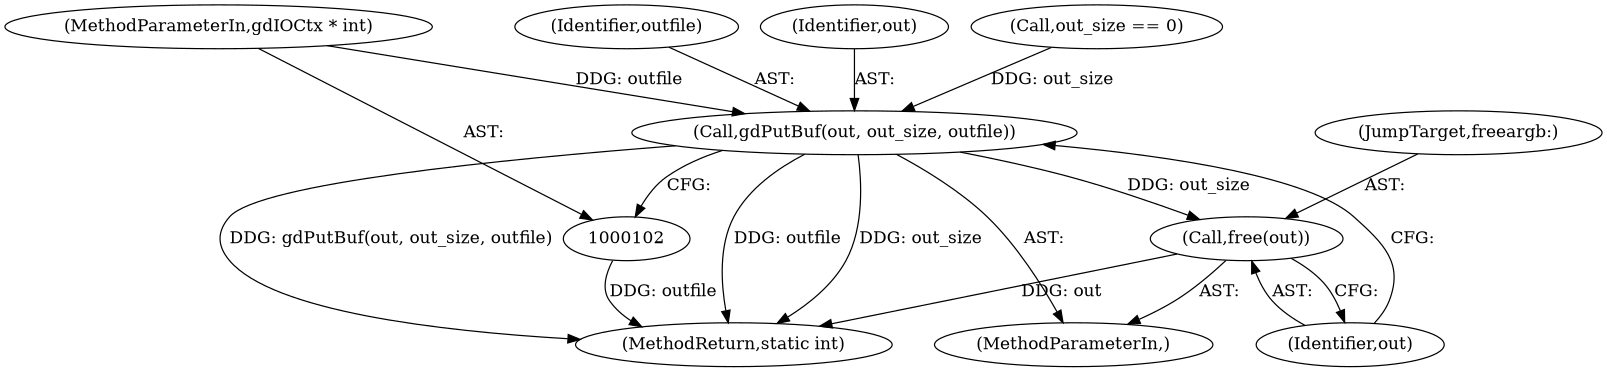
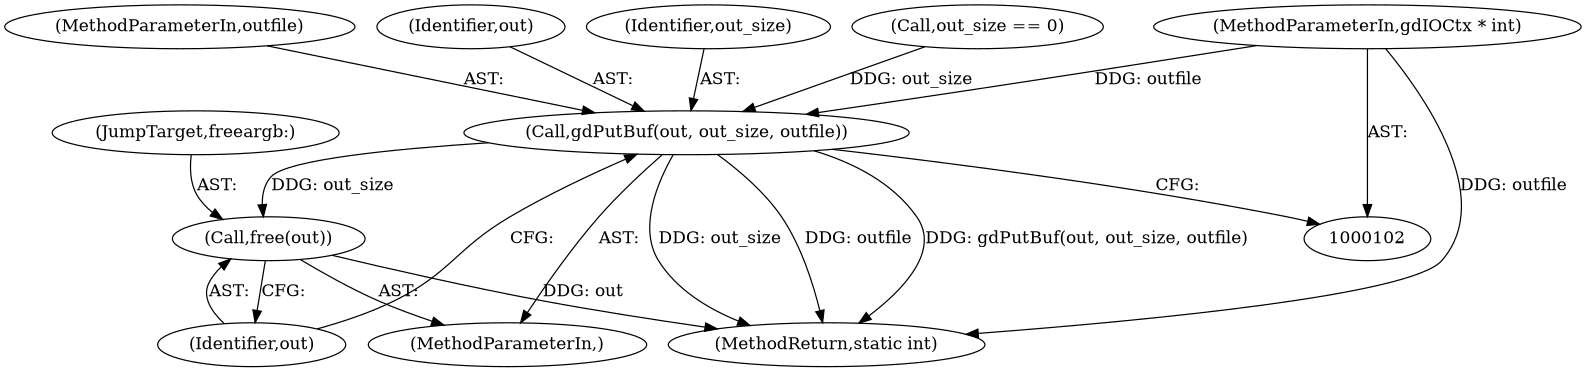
(627, 27) -> (180, 27)
none -> (708, 27)
(607, 295) -> (1330, 295)
